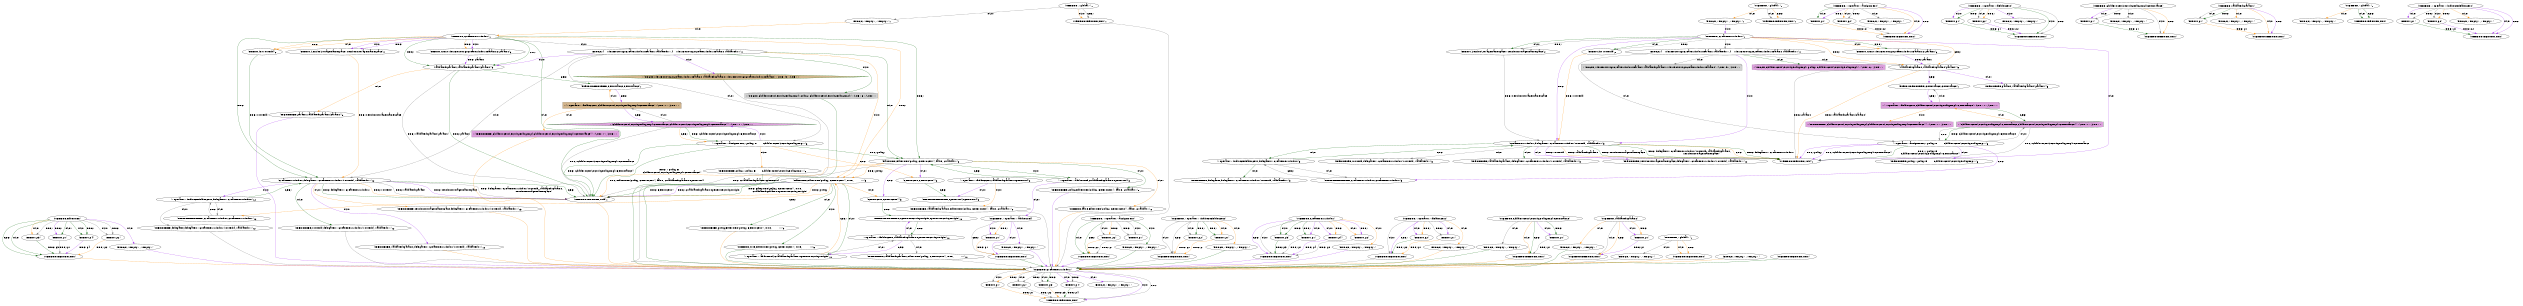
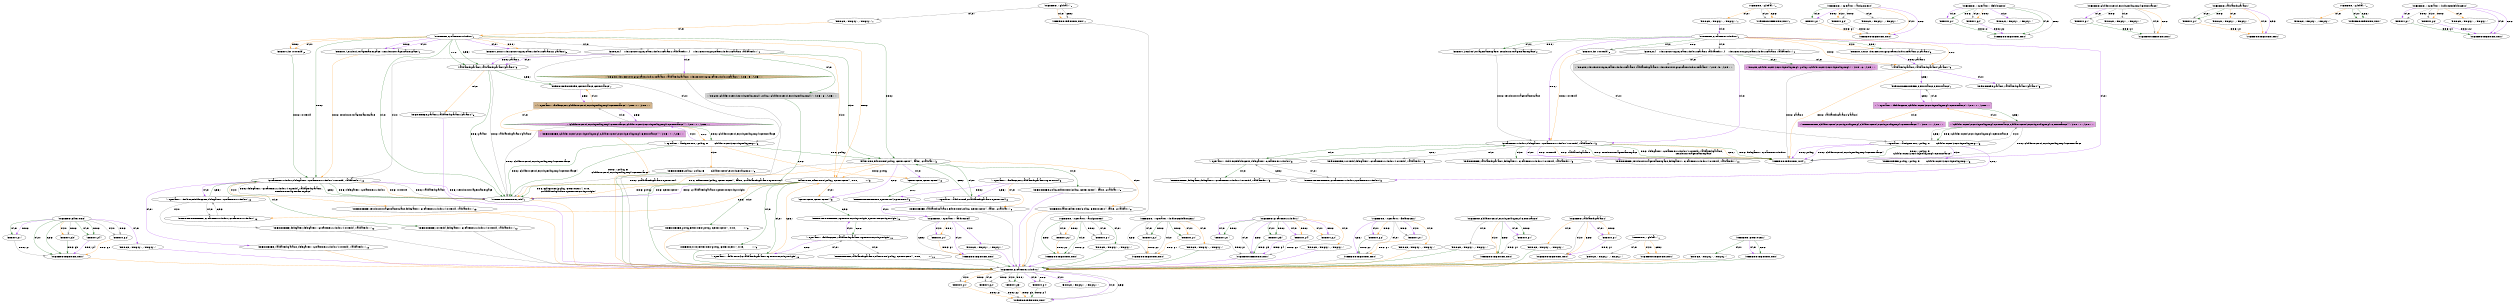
none -> (995, 188)
(983, 190) -> (980, 190)
none -> (1750, 238)
